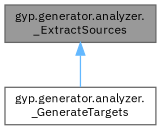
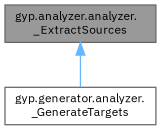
(80, 24) -> (80, 24)
